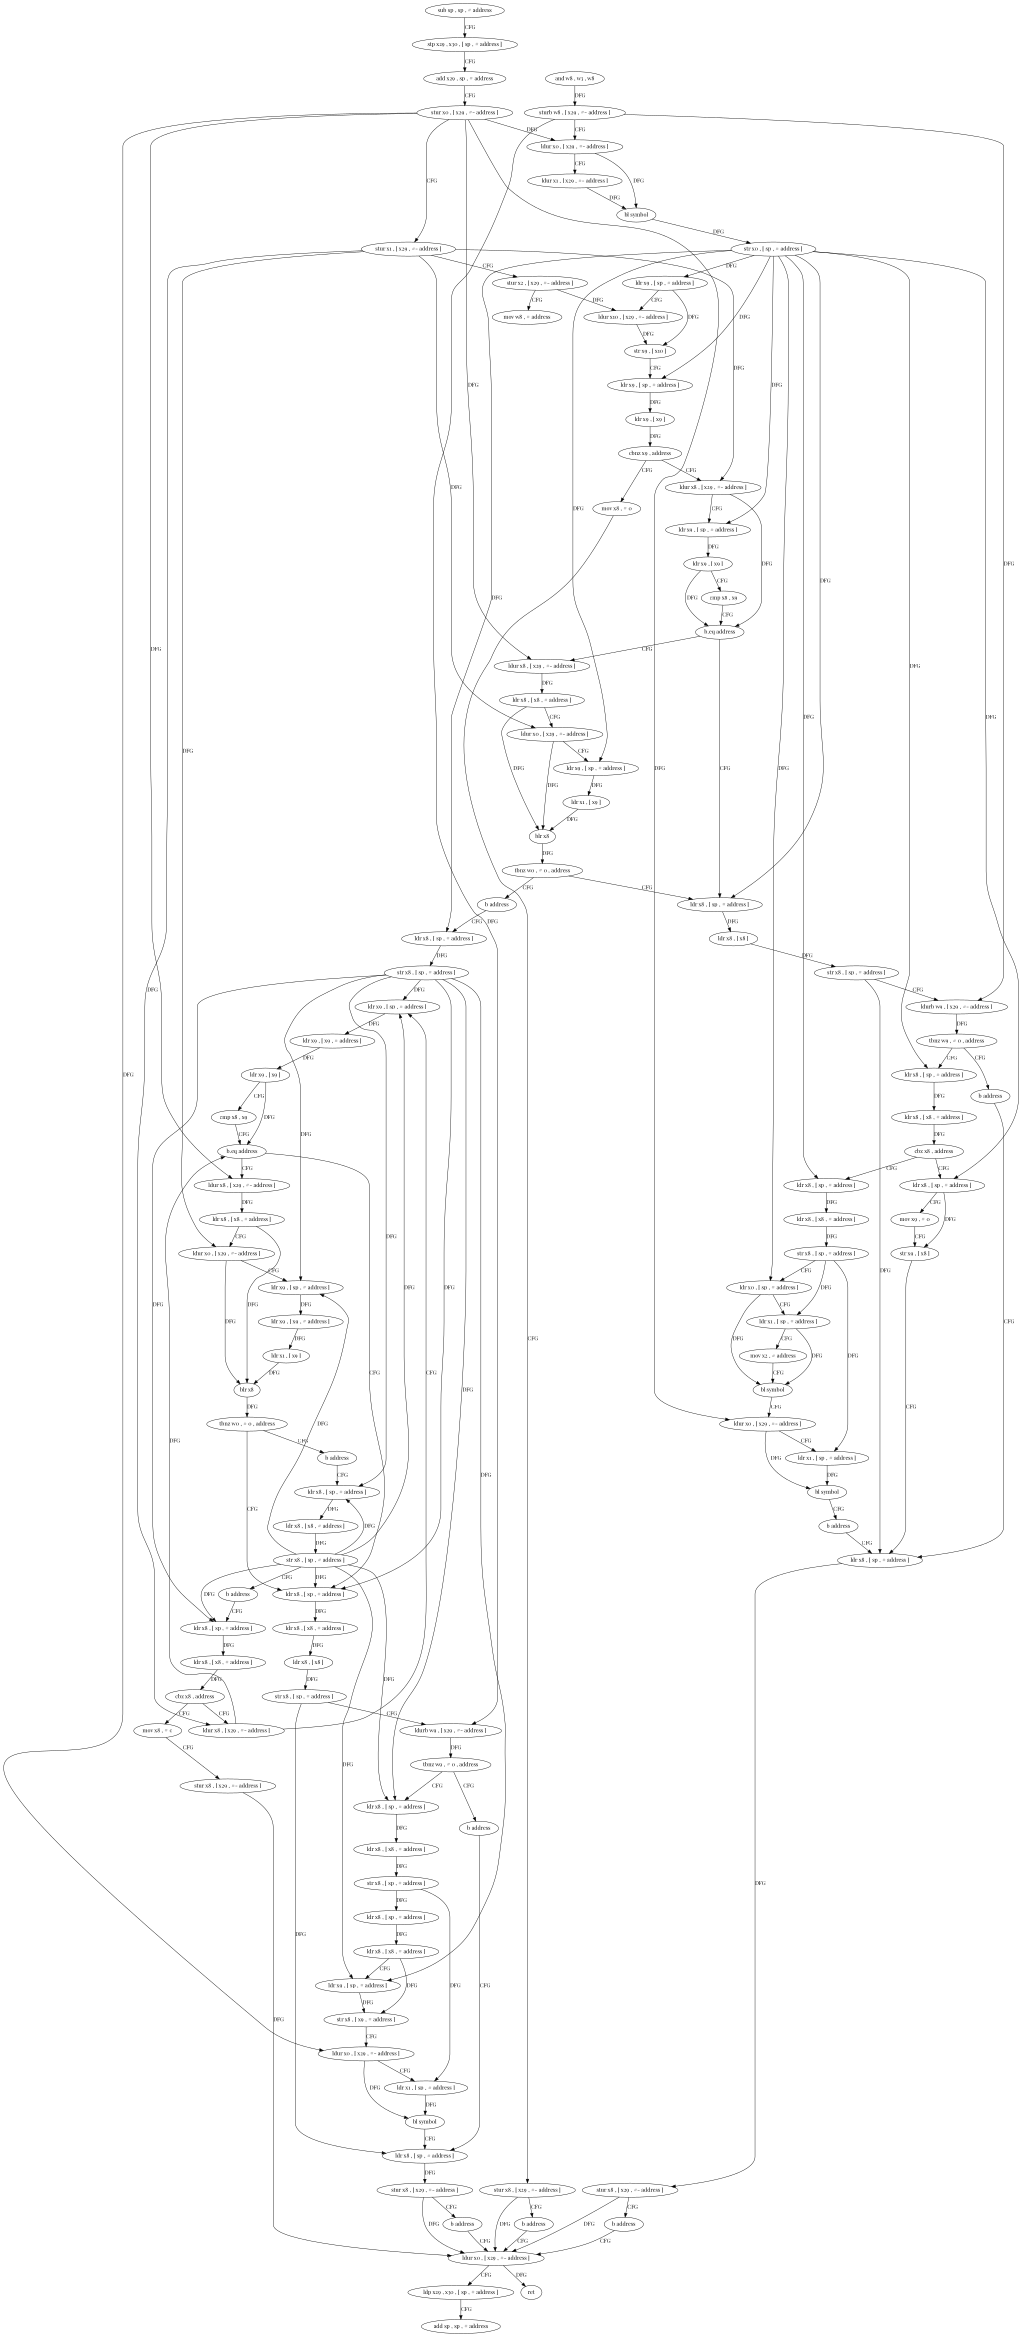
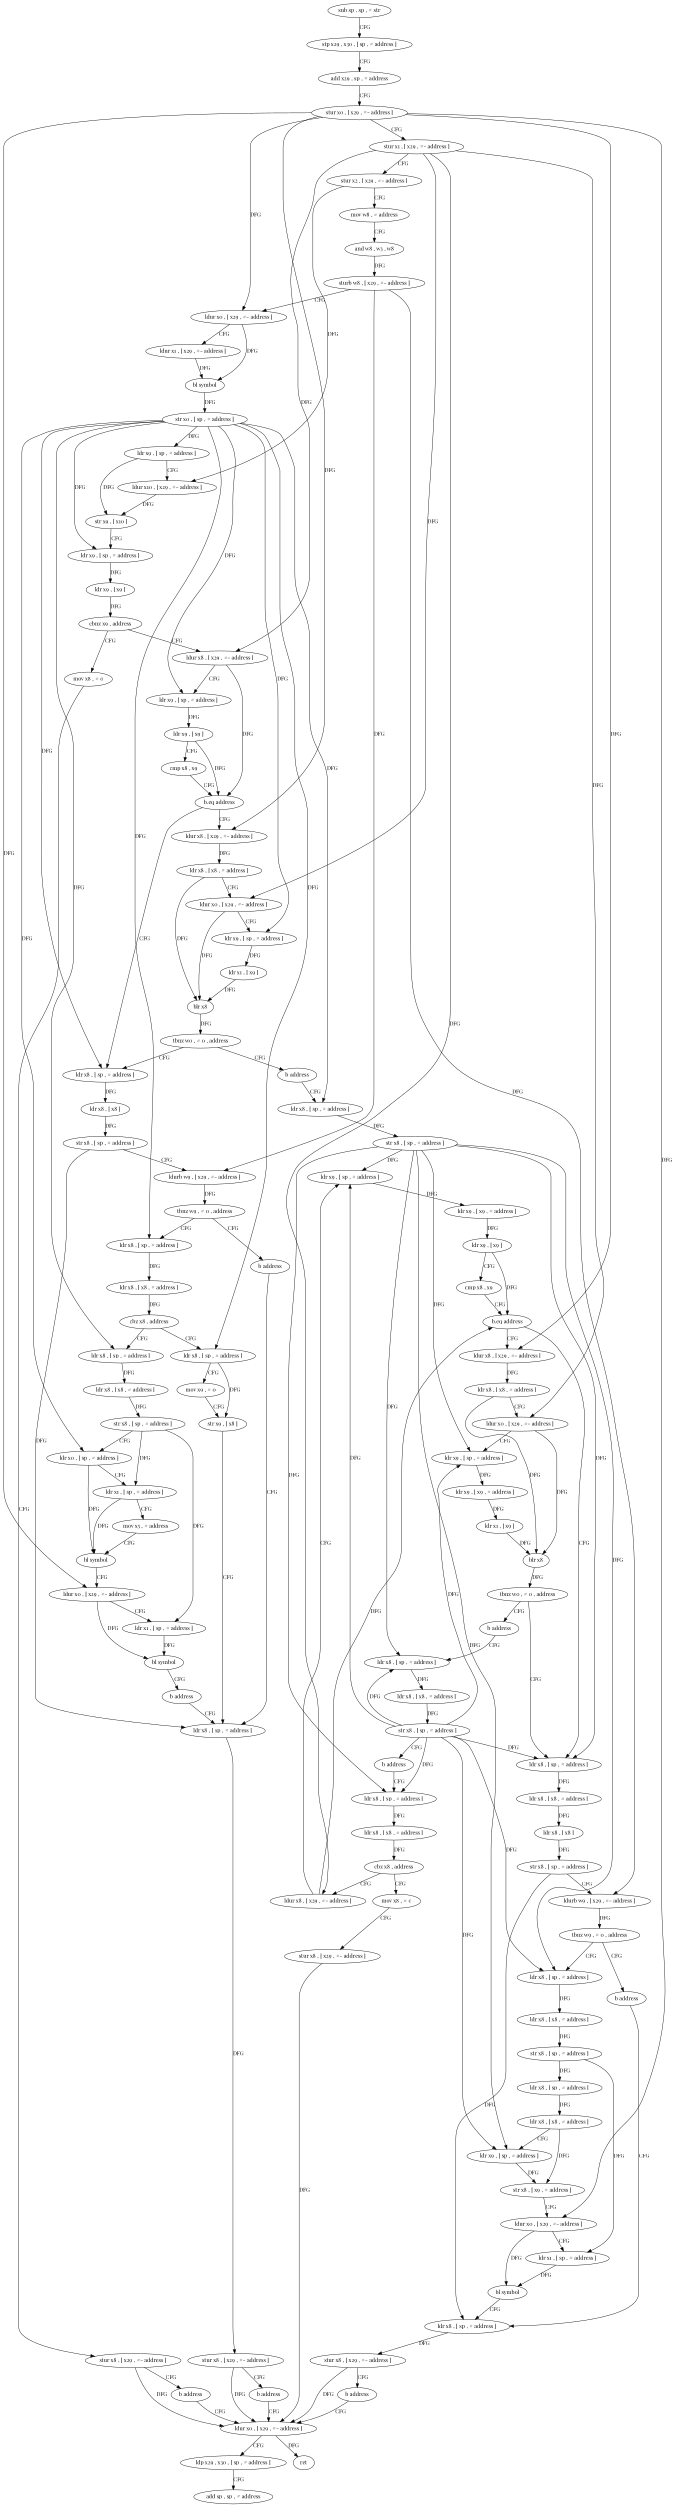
(465, 11) -> (359, 11)
none -> (374, 230)
(773, 1356) -> (146, 1526)
